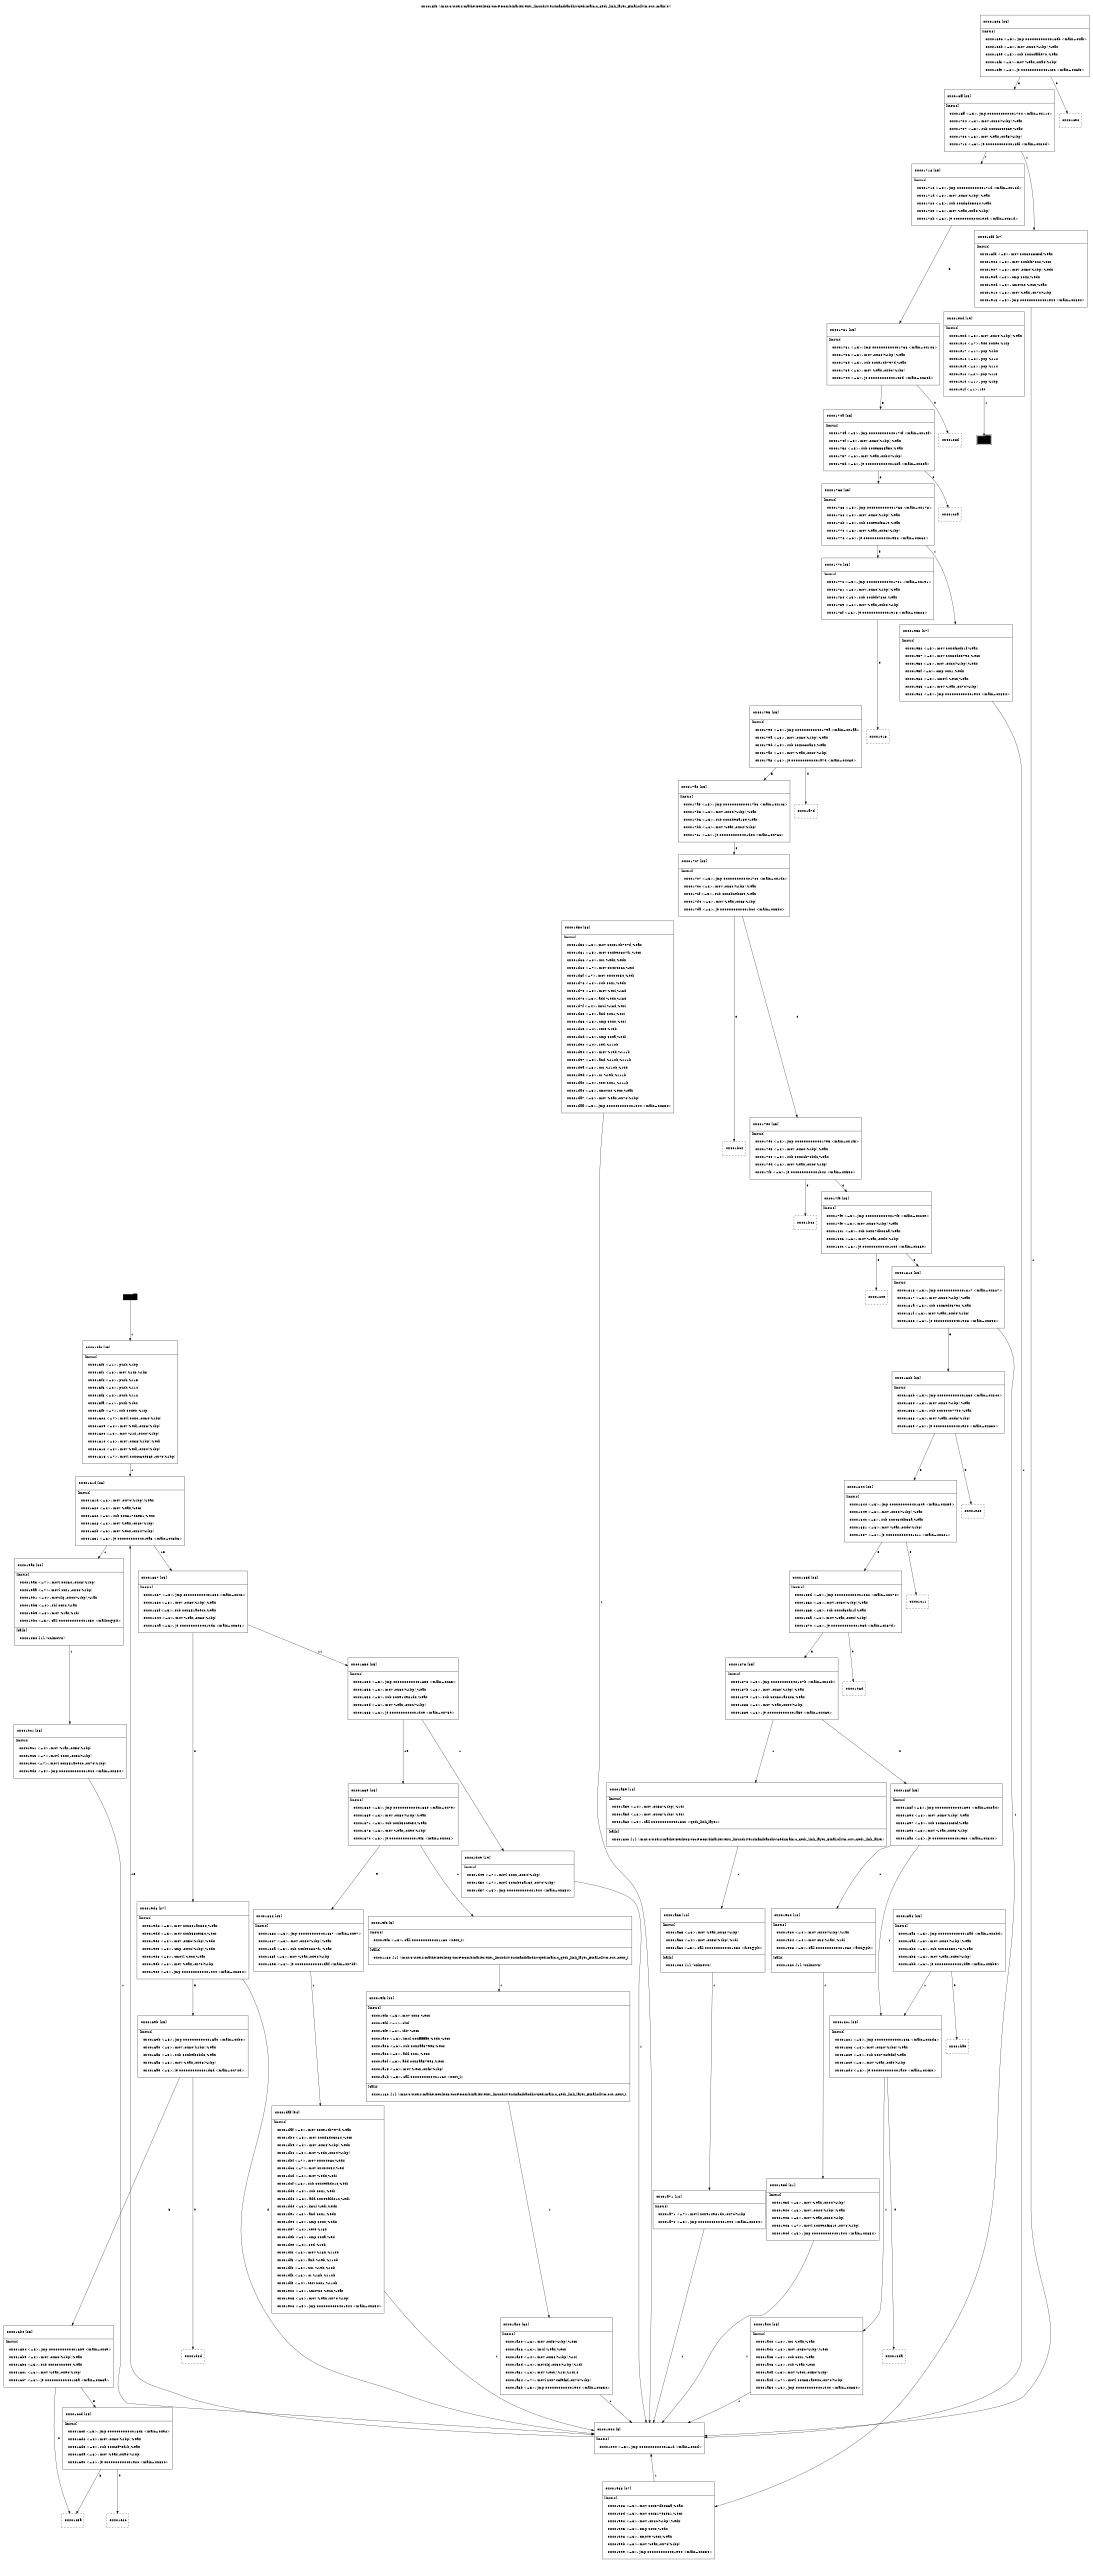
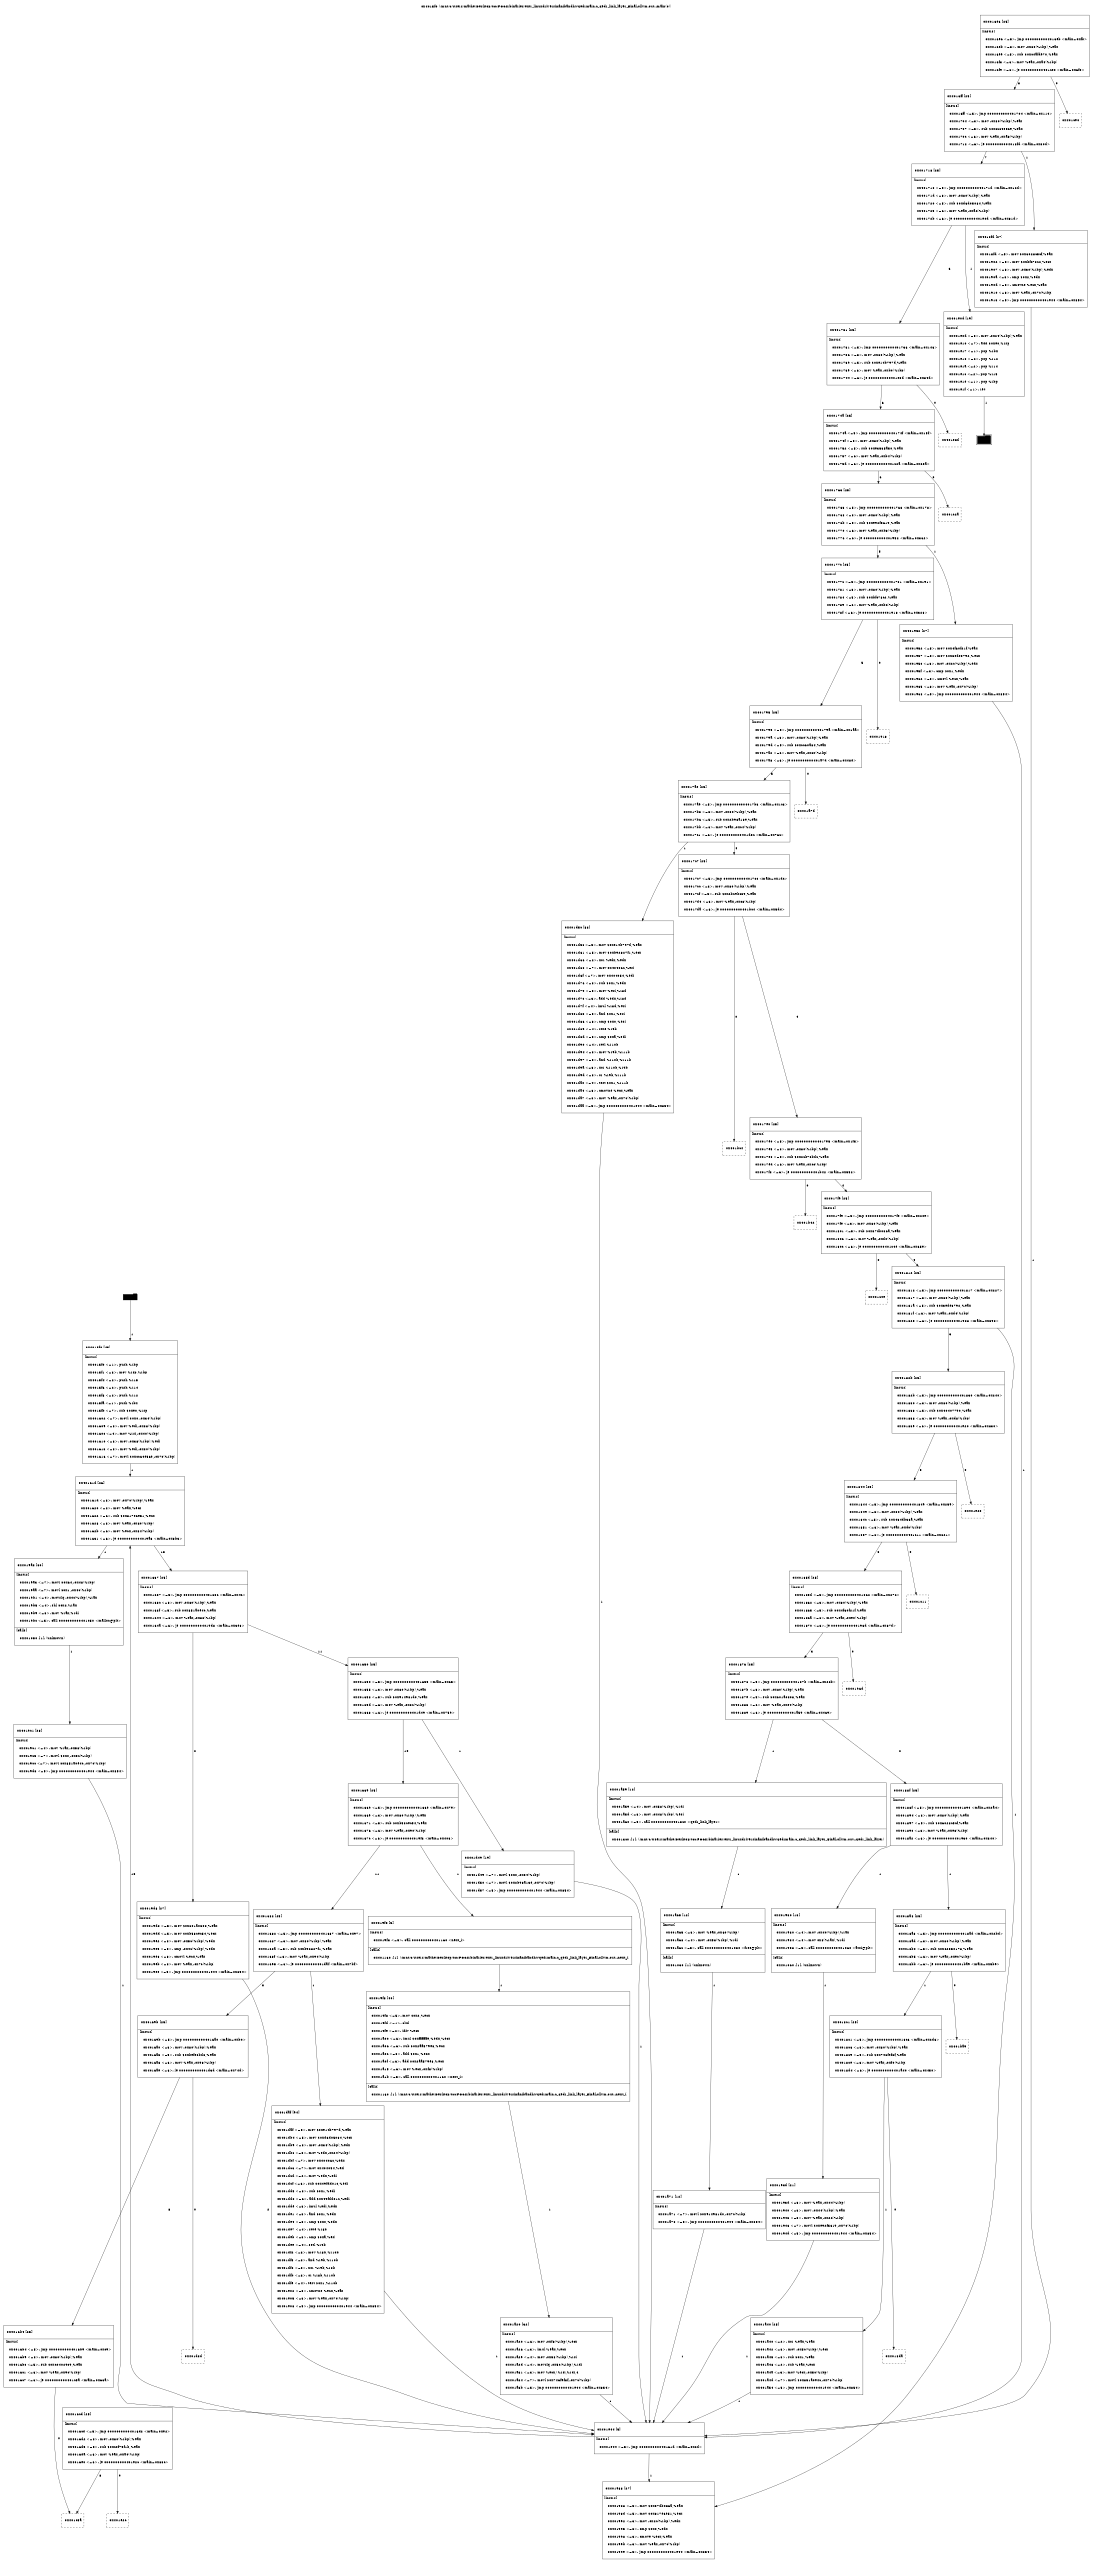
none -> (966, 268)
none -> (842, 662)
none -> (662, 878)
(377, 1874) -> (377, 1874)
(882, 1925) -> (948, 1876)
(193, 1996) -> (253, 1991)
(87, 2396) -> none
(653, 2469) -> (649, 2467)
